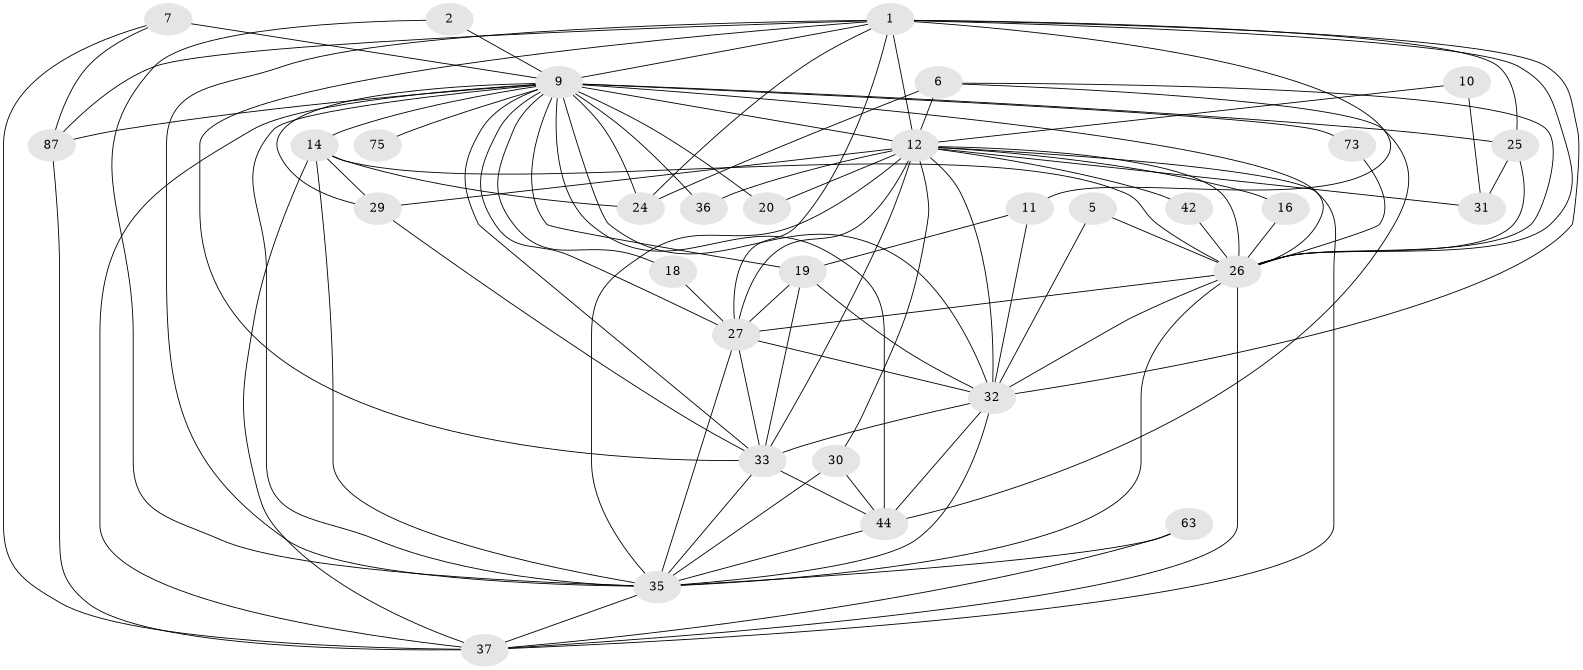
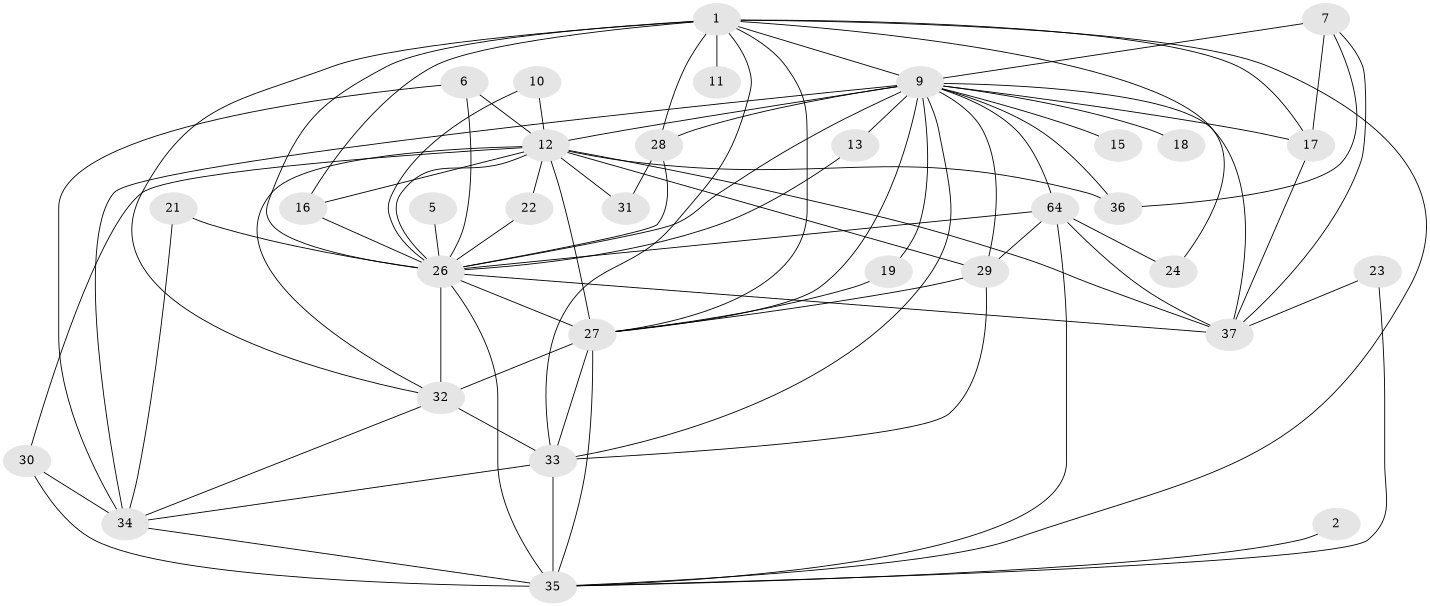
(504, 51) -> none
(903, 82) -> (474, 53)
(611, 140) -> none
(788, 143) -> none
(52, 145) -> (1311, 145)
(315, 145) -> (1055, 209)
(378, 145) -> (1118, 145)
(1352, 145) -> (855, 145)
(1475, 145) -> (412, 164)
(1515, 145) -> (659, 145)
none -> (1310, 180)
none -> (174, 209)
(767, 209) -> none
(1189, 209) -> (529, 209)
(916, 240) -> none
(734, 248) -> none
(627, 266) -> none
(851, 300) -> none
(705, 303) -> (790, 309)
(1043, 303) -> none
(1010, 307) -> none
(899, 347) -> none
(266, 364) -> none
(783, 366) -> none
(884, 524) -> (125, 524)
(1189, 524) -> (1378, 272)
(873, 557) -> none
(571, 619) -> none
